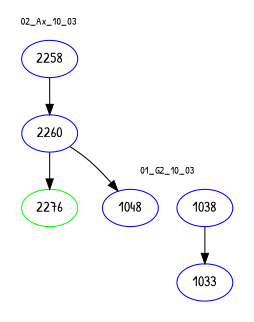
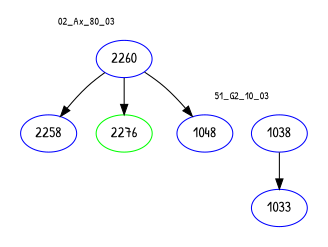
(49, 22) -> (86, 22)
(50, 91) -> (85, 89)
(168, 171) -> (242, 97)
